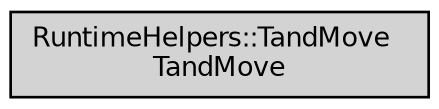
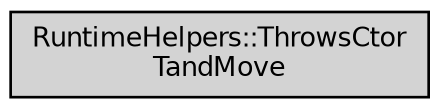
(220, 55) -> (220, 55)
